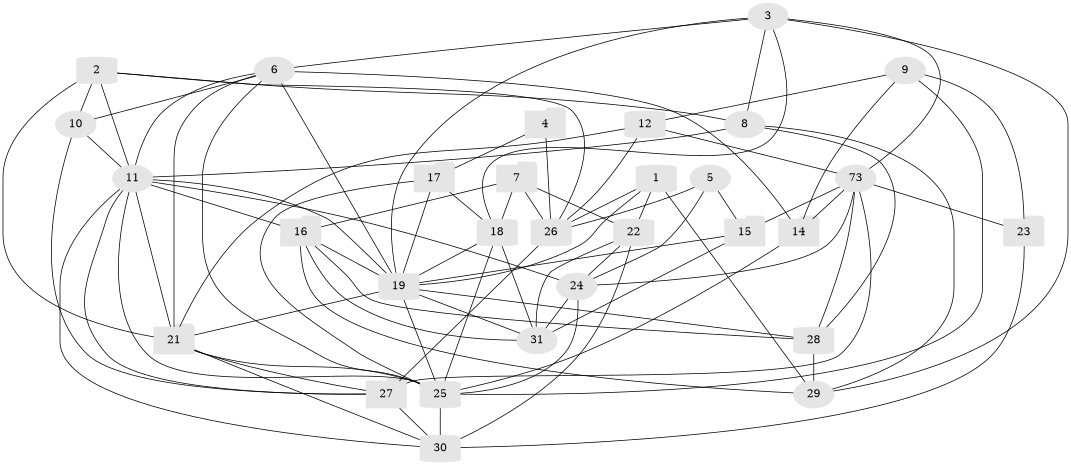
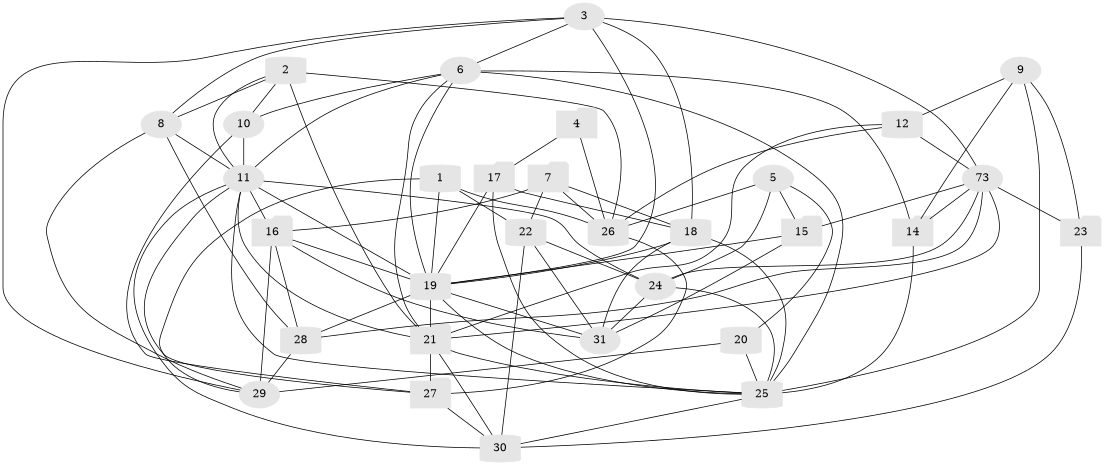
none -> (741, 340)
(710, 373) -> (754, 303)
